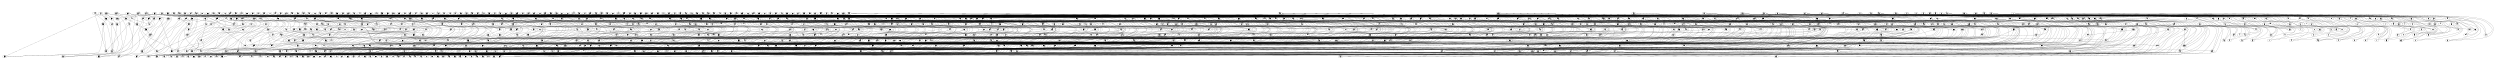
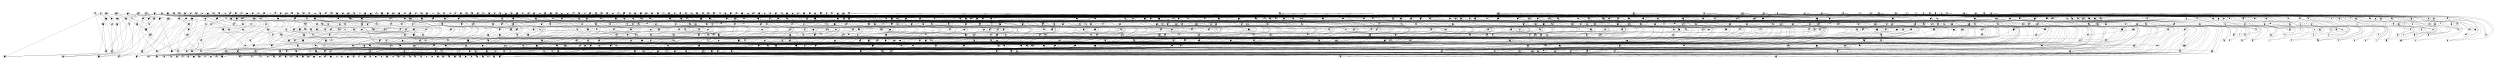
(1373, 40) -> none
